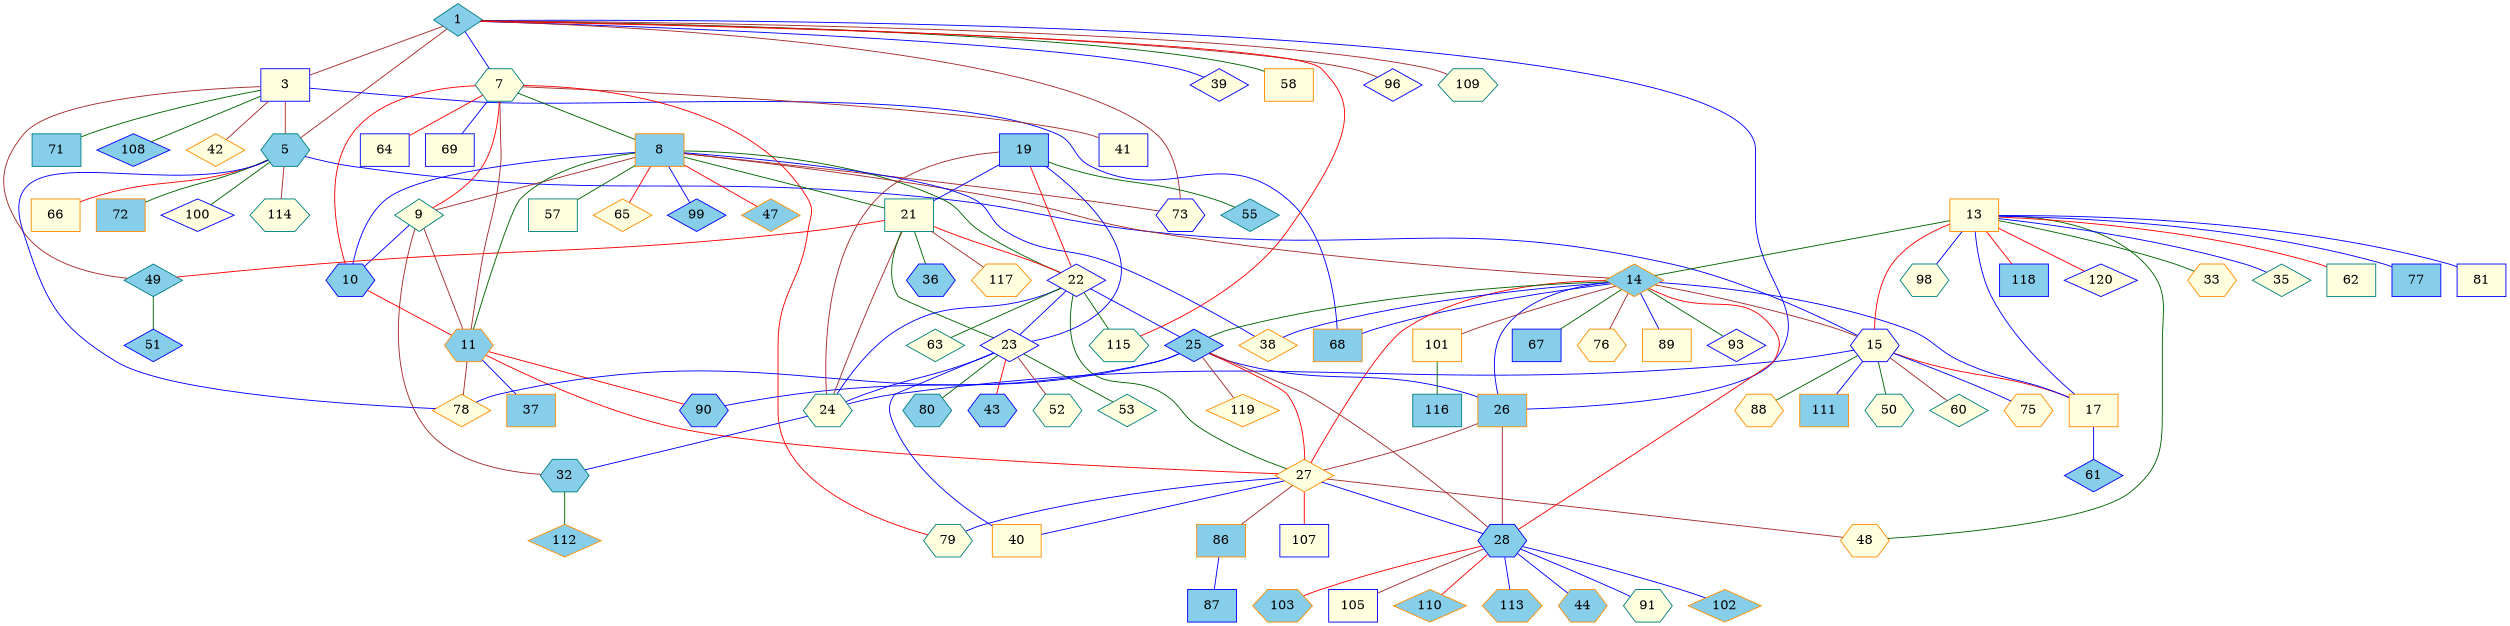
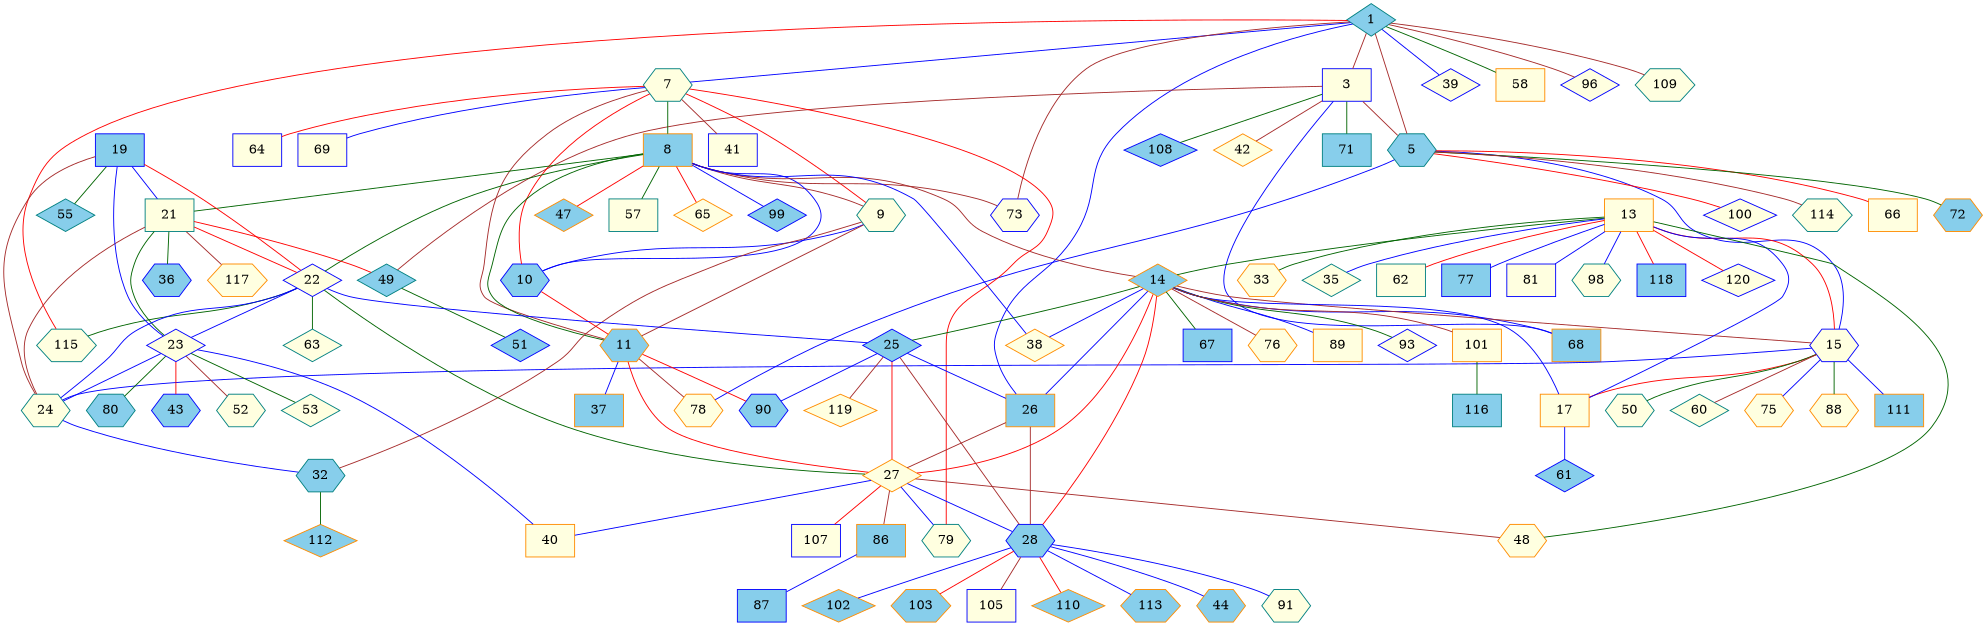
(240, 184) -> (1578, 176)
(121, 215) -> (1958, 215)
(419, 215) -> (881, 215)
(810, 377) -> none
(462, 410) -> (698, 410)
